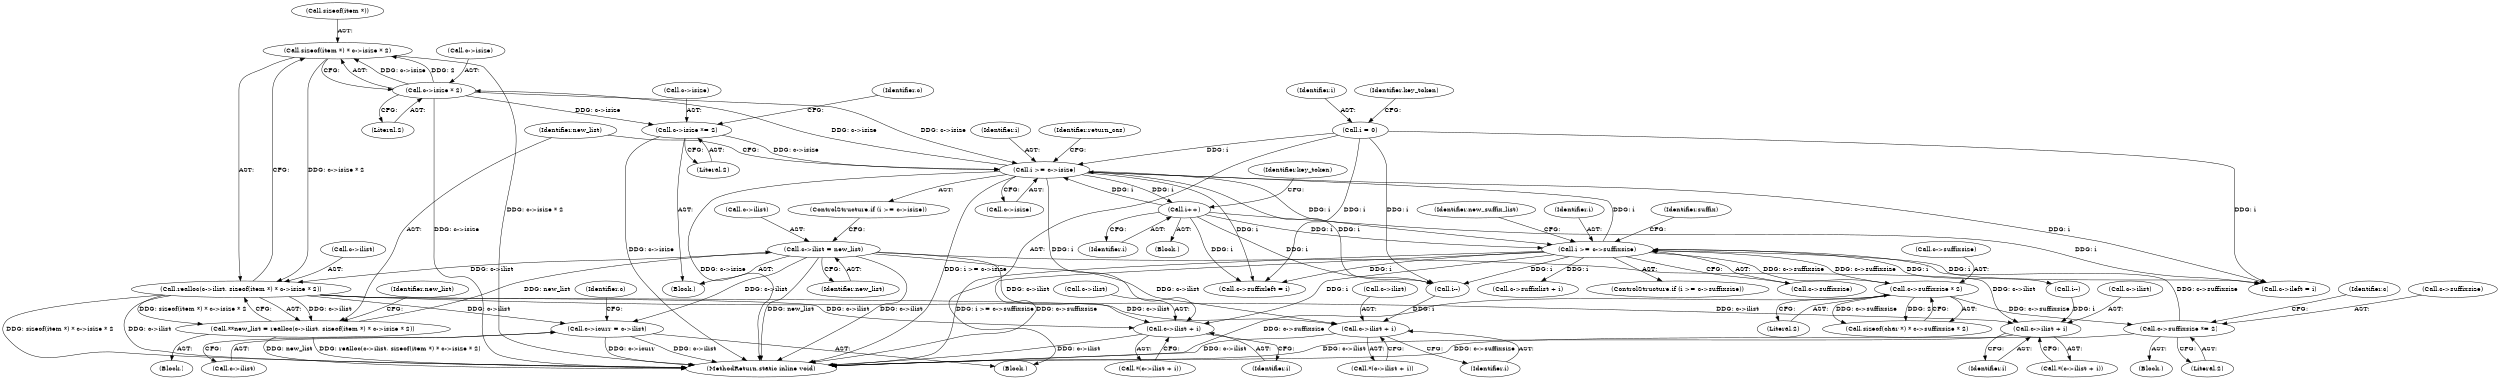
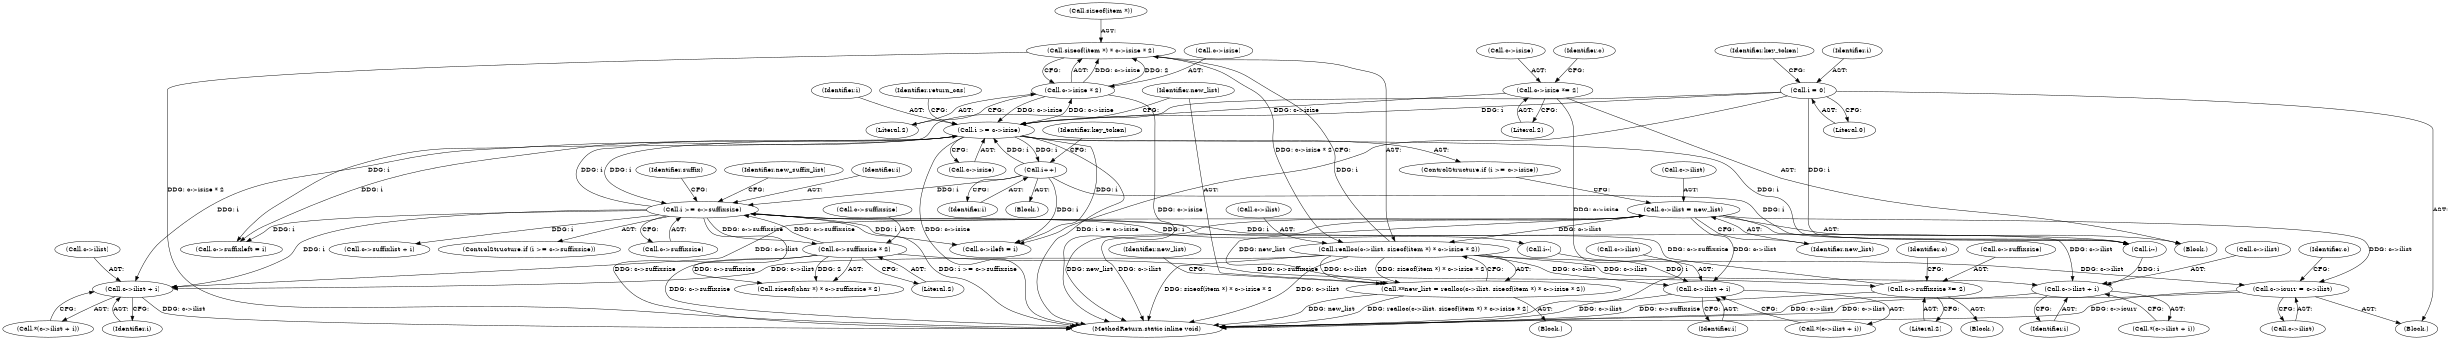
(557, 110) -> none
none -> (1849, 130)
(1208, 253) -> none
(1931, 313) -> none
